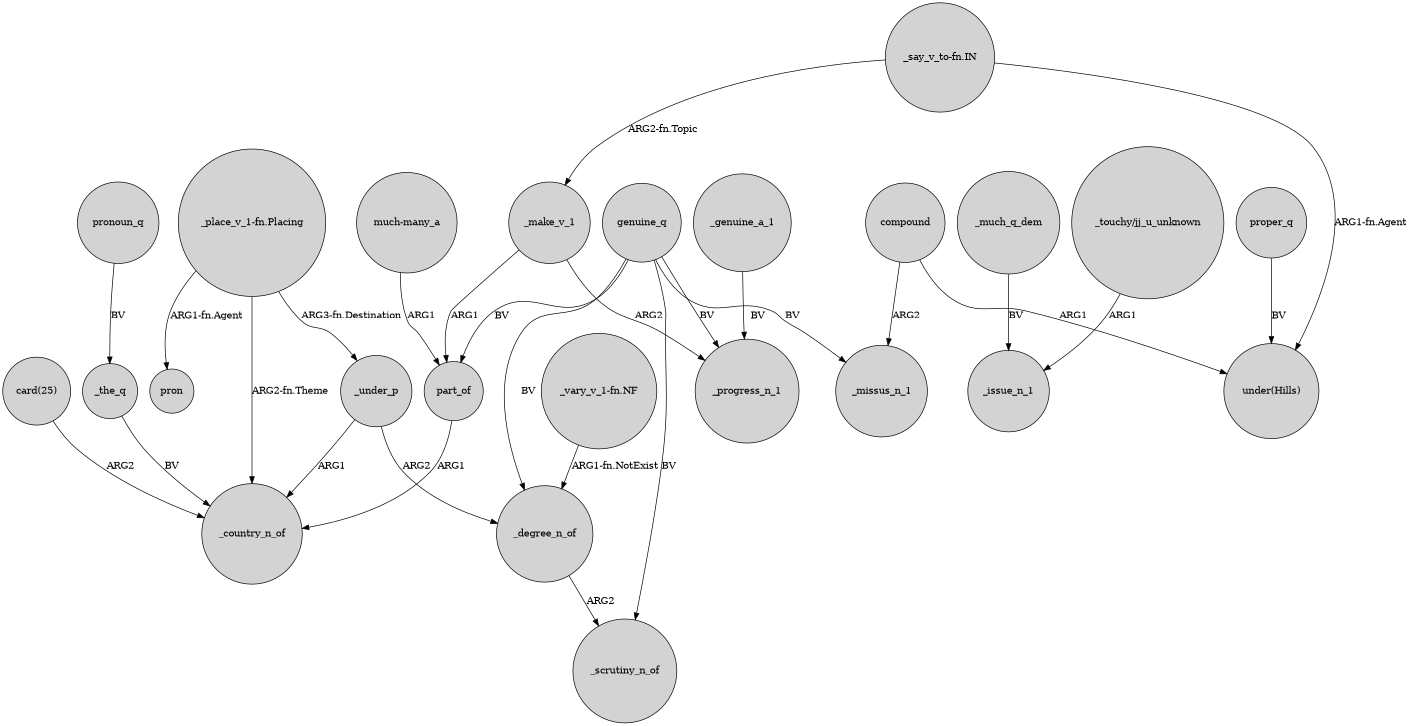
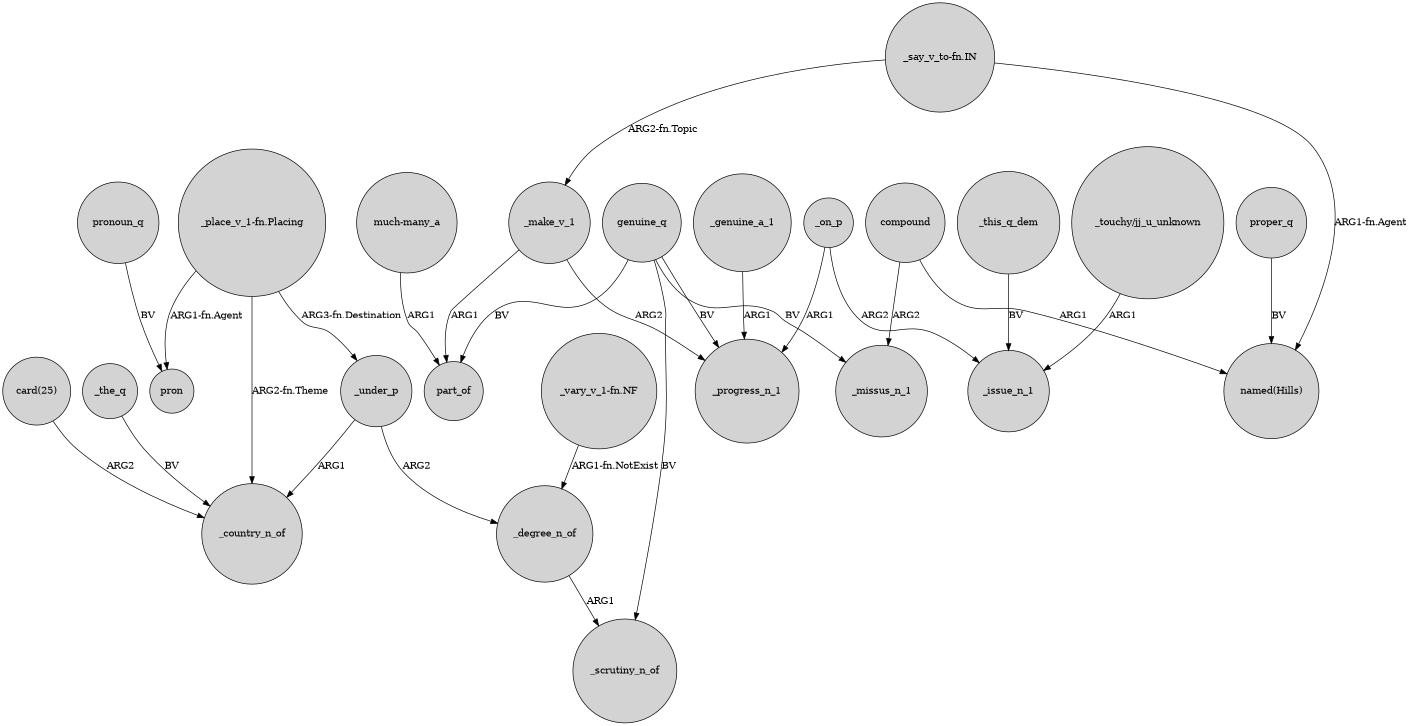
none -> (829, 223)
(1009, 223) -> (1009, 223)
(111, 310) -> (139, 315)
(758, 316) -> (758, 316)
(516, 342) -> none
(1271, 391) -> (1271, 391)
(399, 496) -> none
(601, 602) -> (601, 602)
